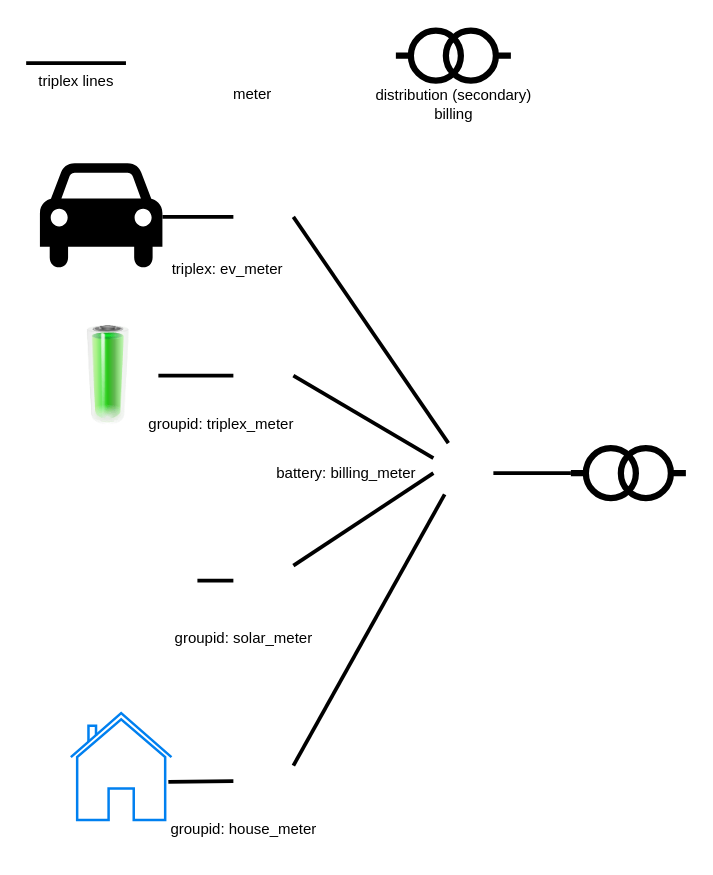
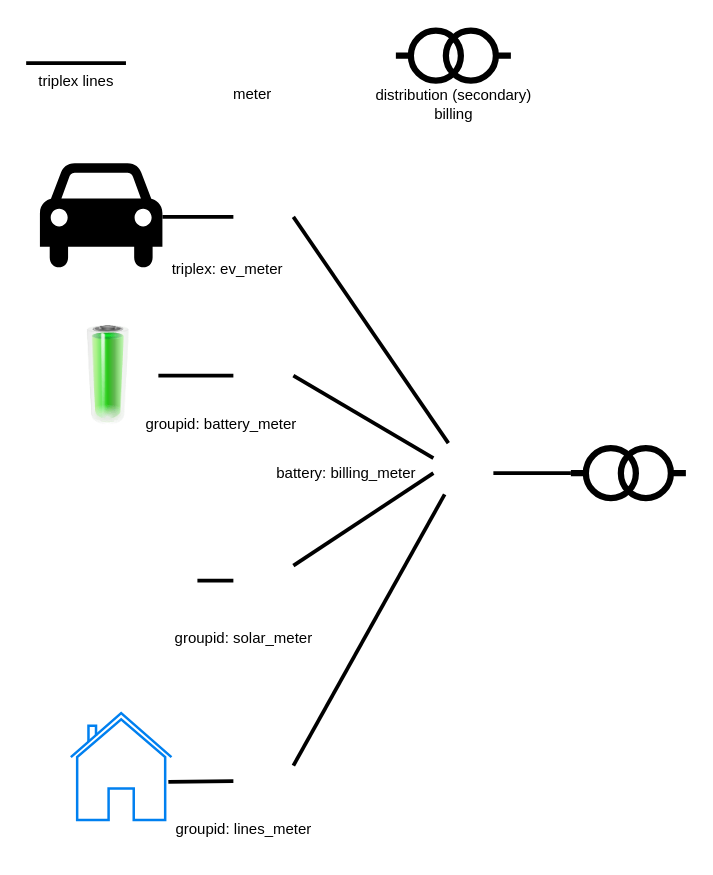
(221, 424) -> (221, 424)
(244, 829) -> (244, 829)
